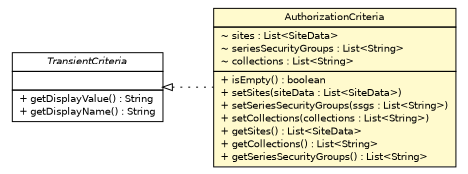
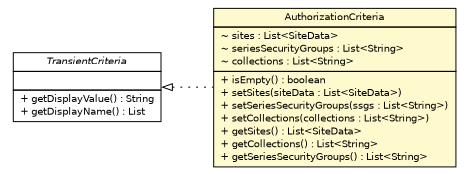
(88, 112) -> (83, 112)
